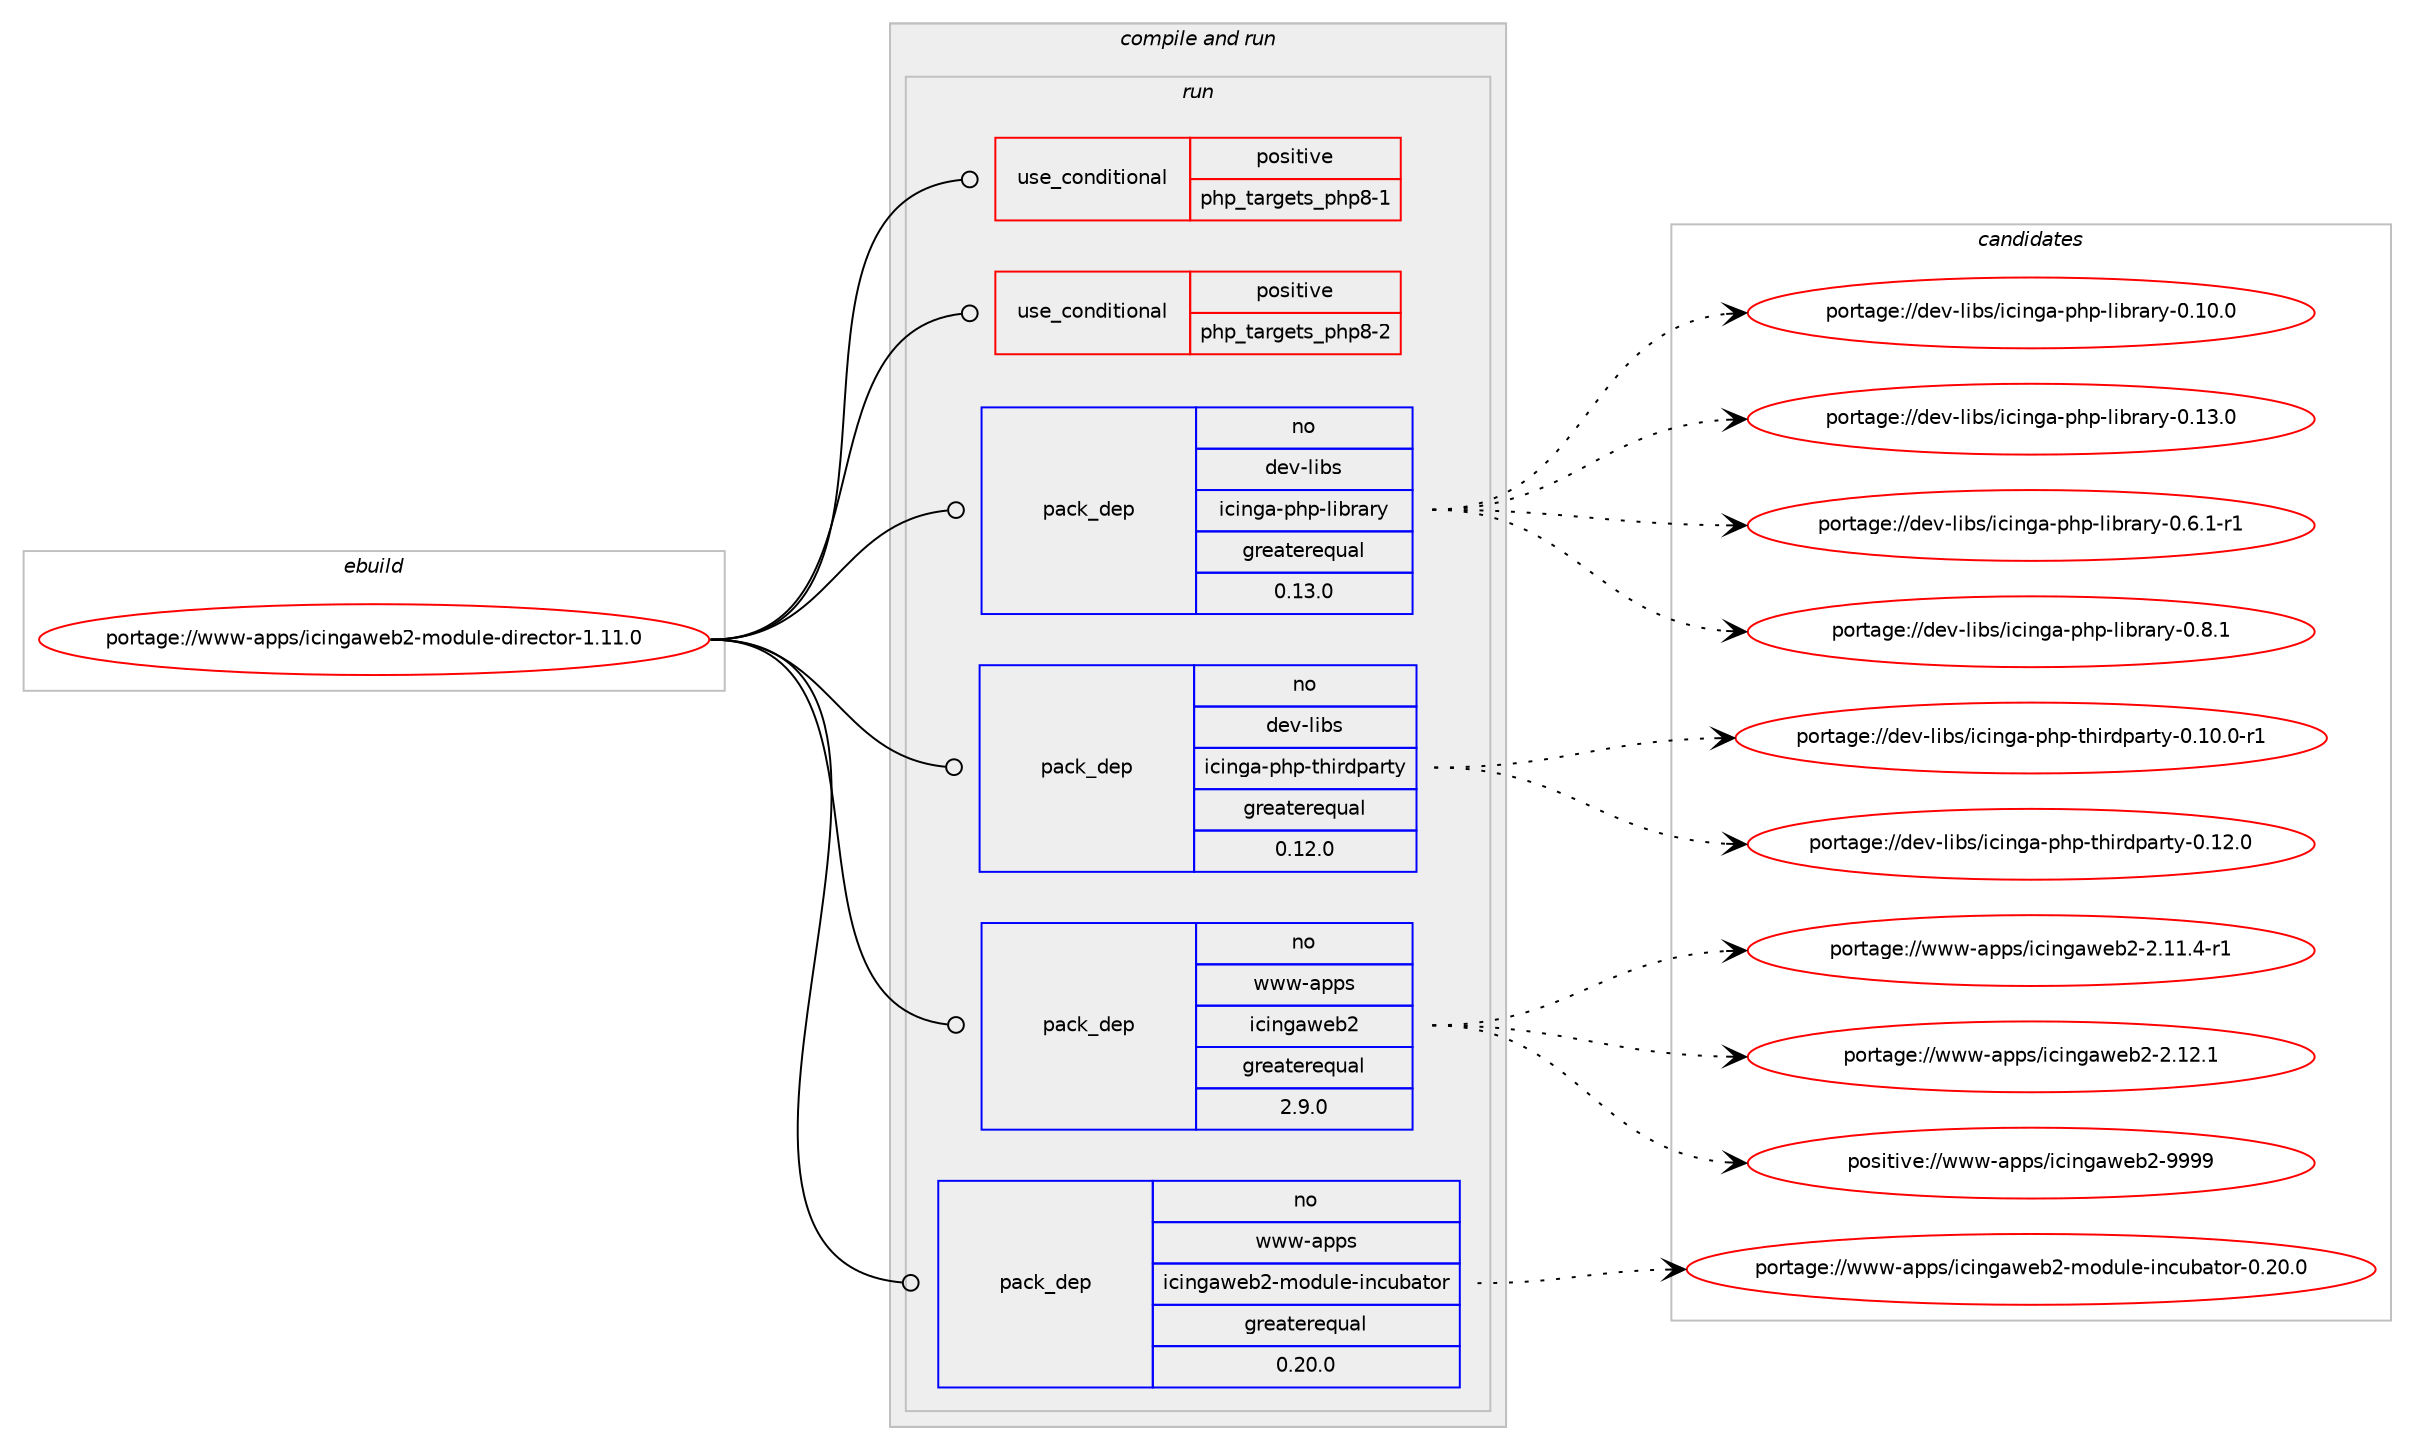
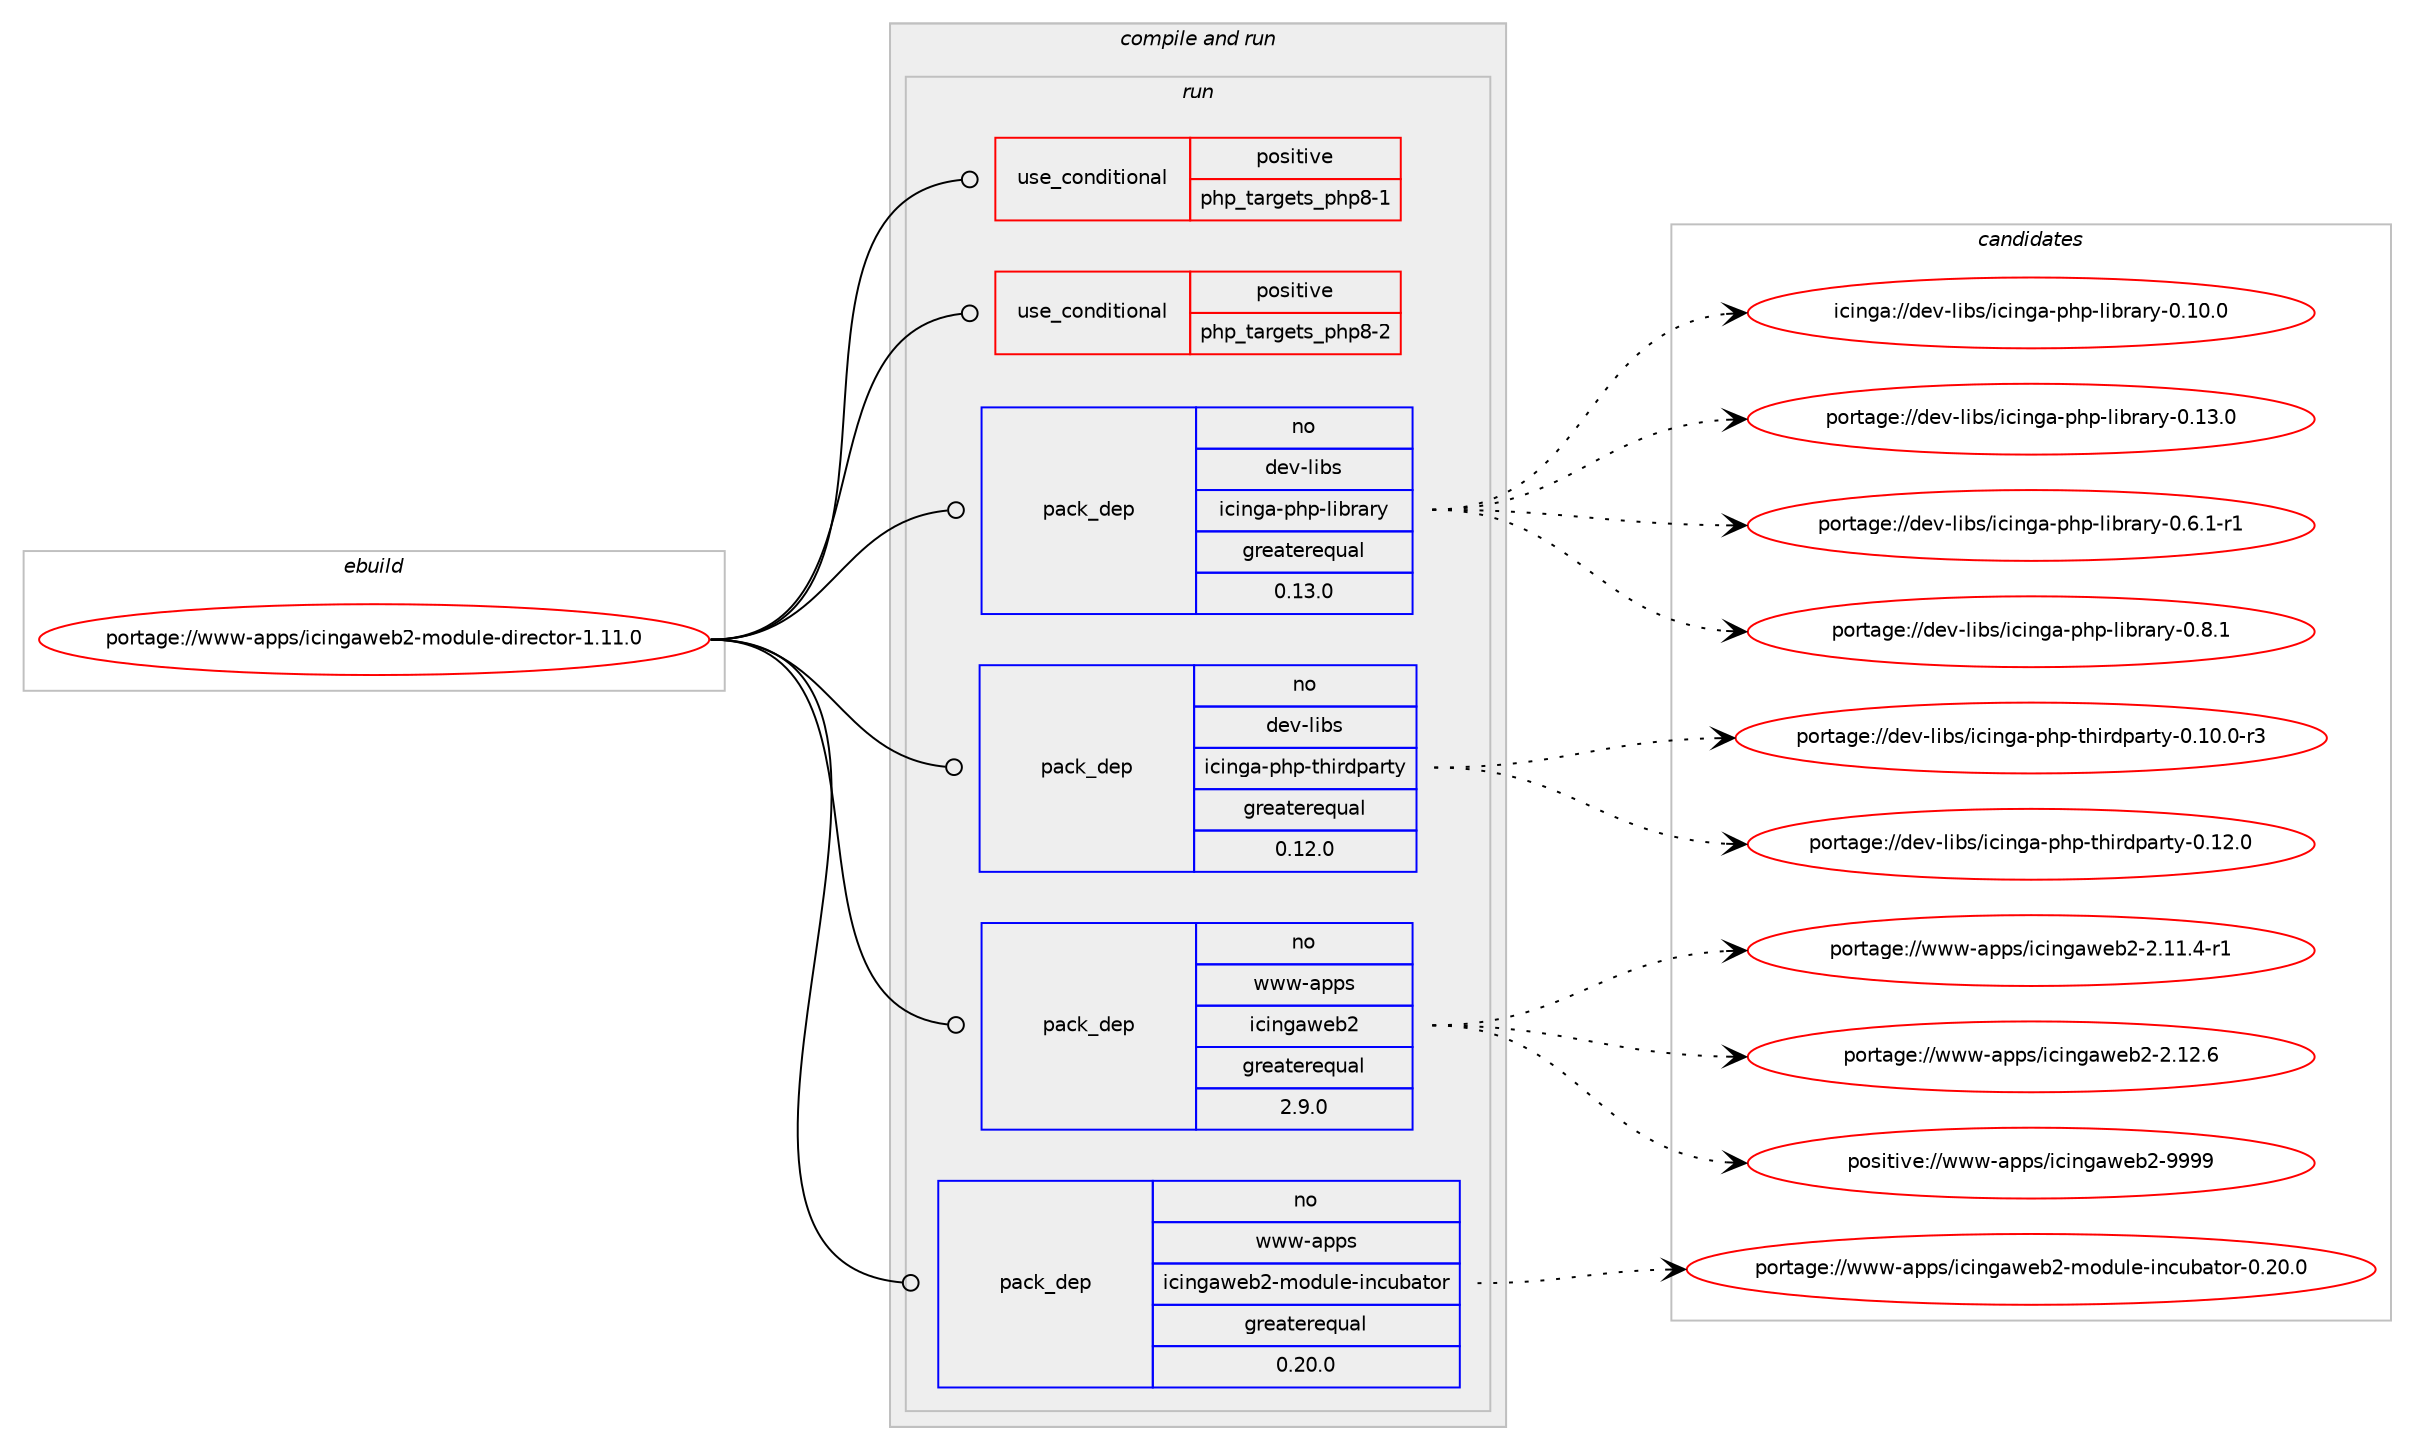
(2031, 313) -> (2031, 313)
(2031, 738) -> (2031, 738)
(2031, 1057) -> (2031, 1057)
